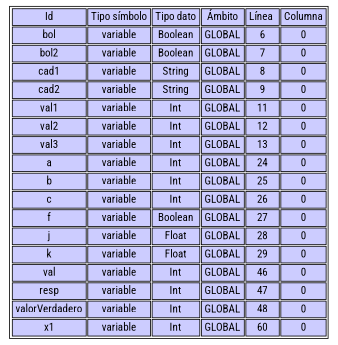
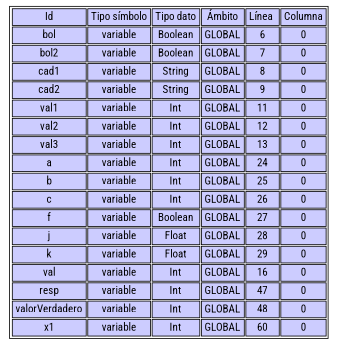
(263, 272) -> (263, 272)
